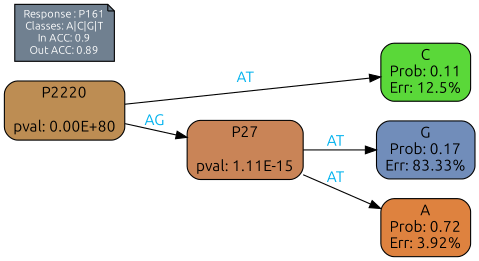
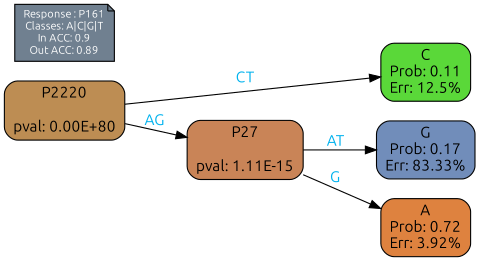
(245, 78) -> (245, 78)
(335, 178) -> (335, 178)
